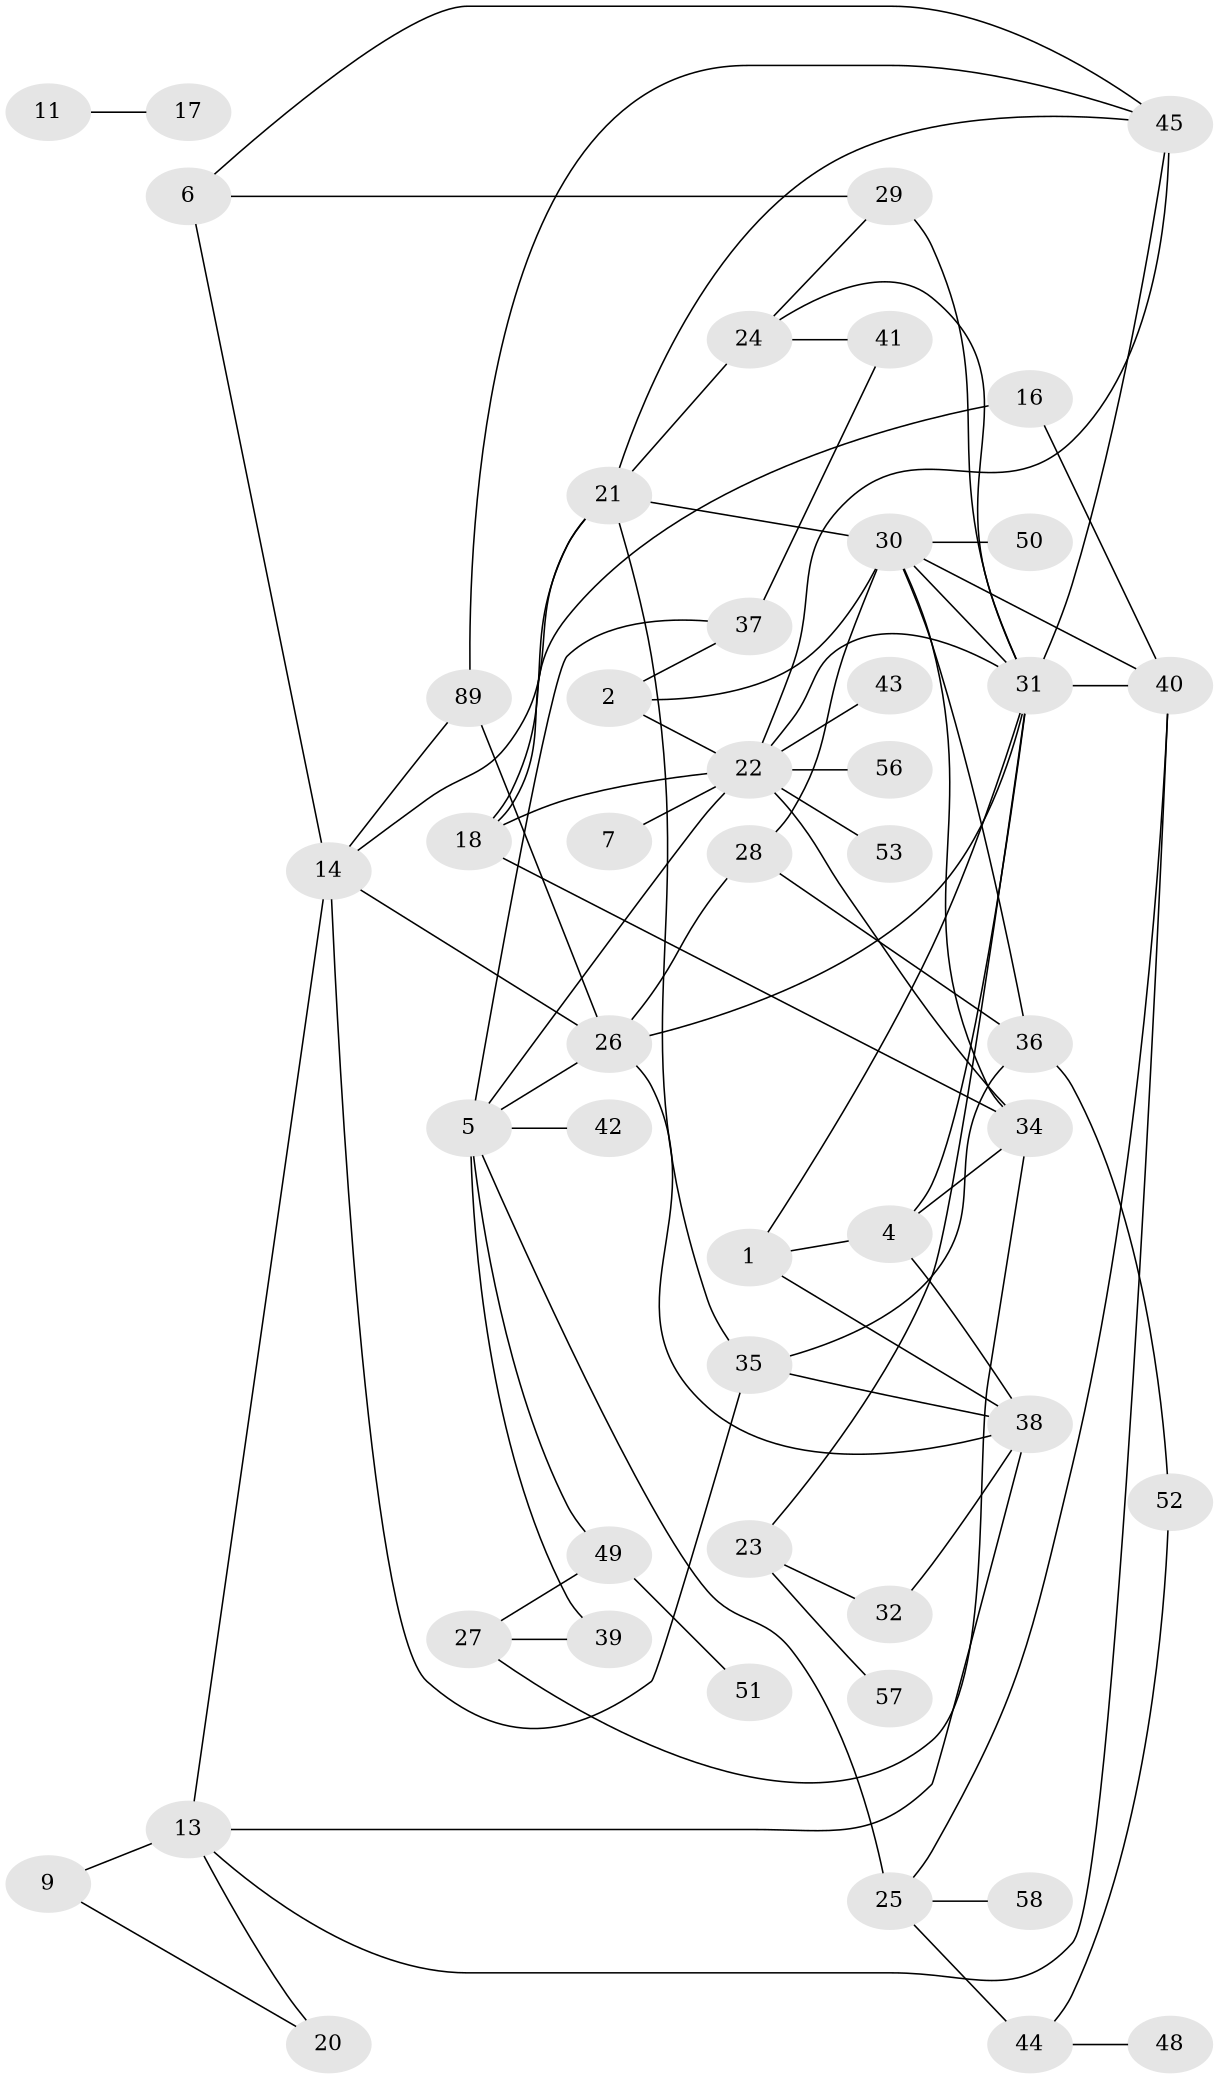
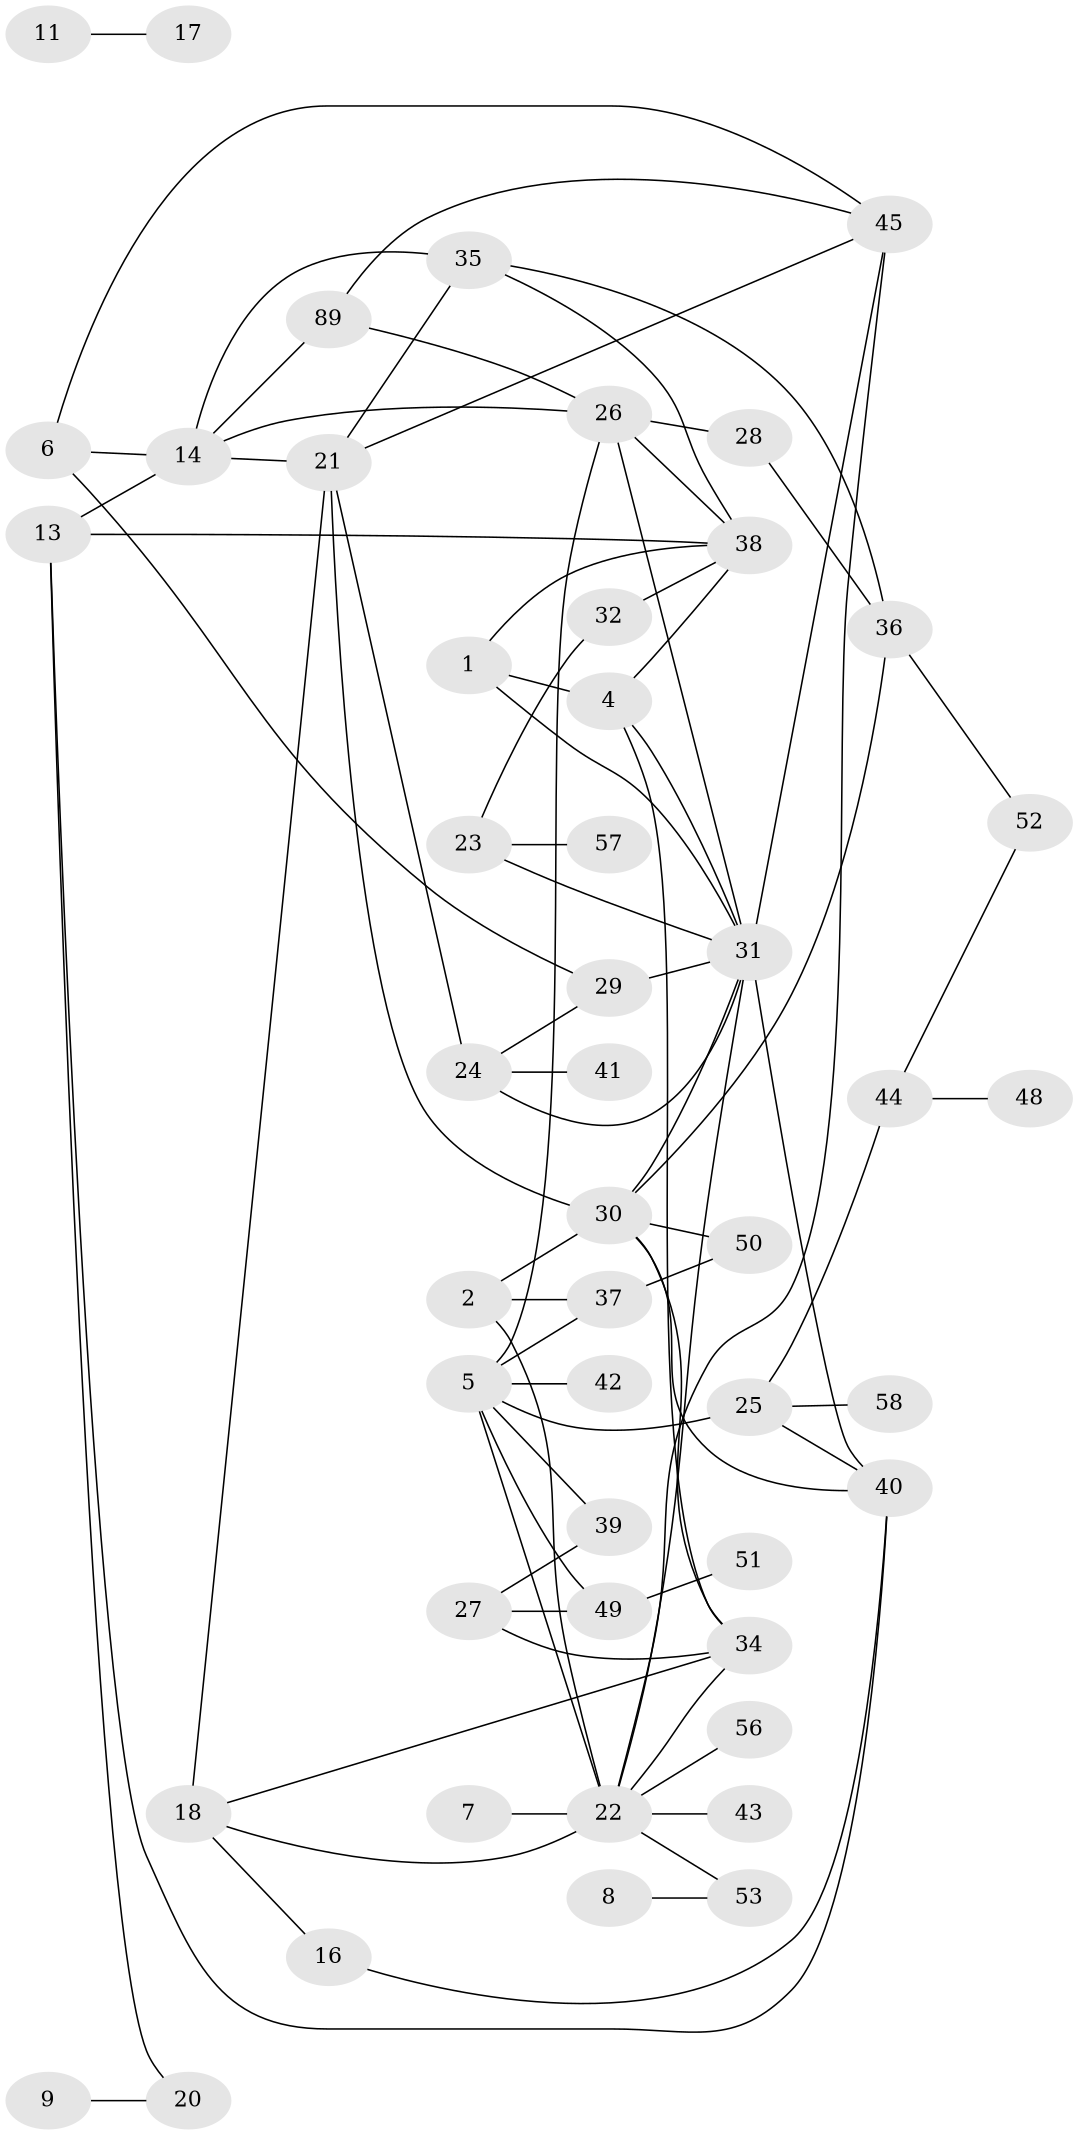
(820, 483) -> (679, 1272)
(831, 703) -> none
(118, 1857) -> none
none -> (609, 1898)
